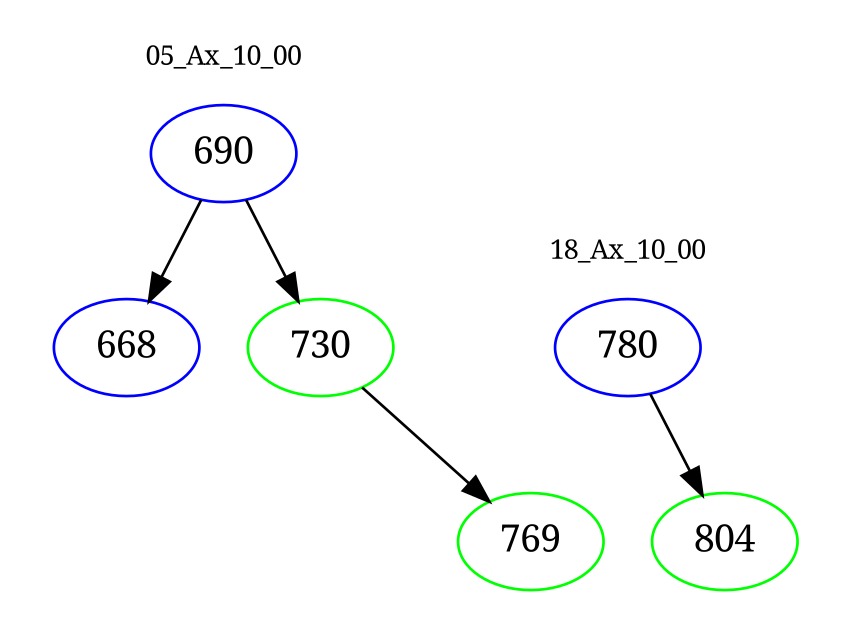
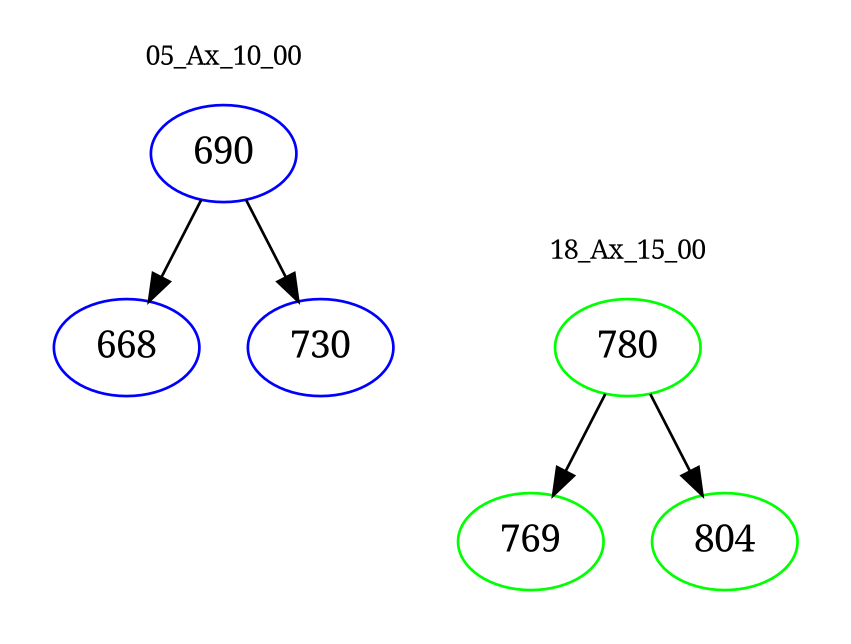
(628, 252) -> (628, 252)
(321, 348) -> (321, 348)
(628, 348) -> (628, 348)
(416, 436) -> (586, 433)
